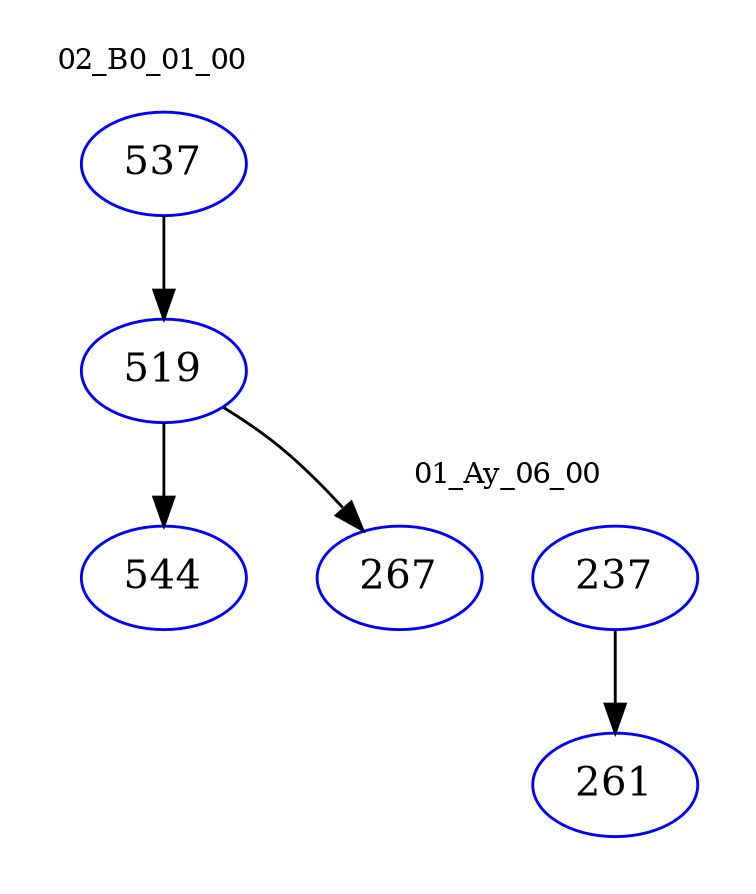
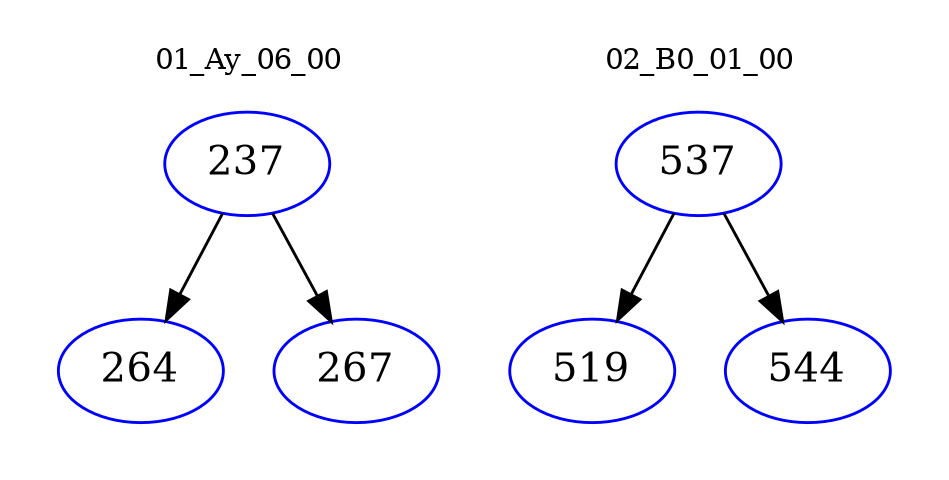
(164, 460) -> (746, 254)
(313, 477) -> (295, 254)
(615, 785) -> (141, 371)
